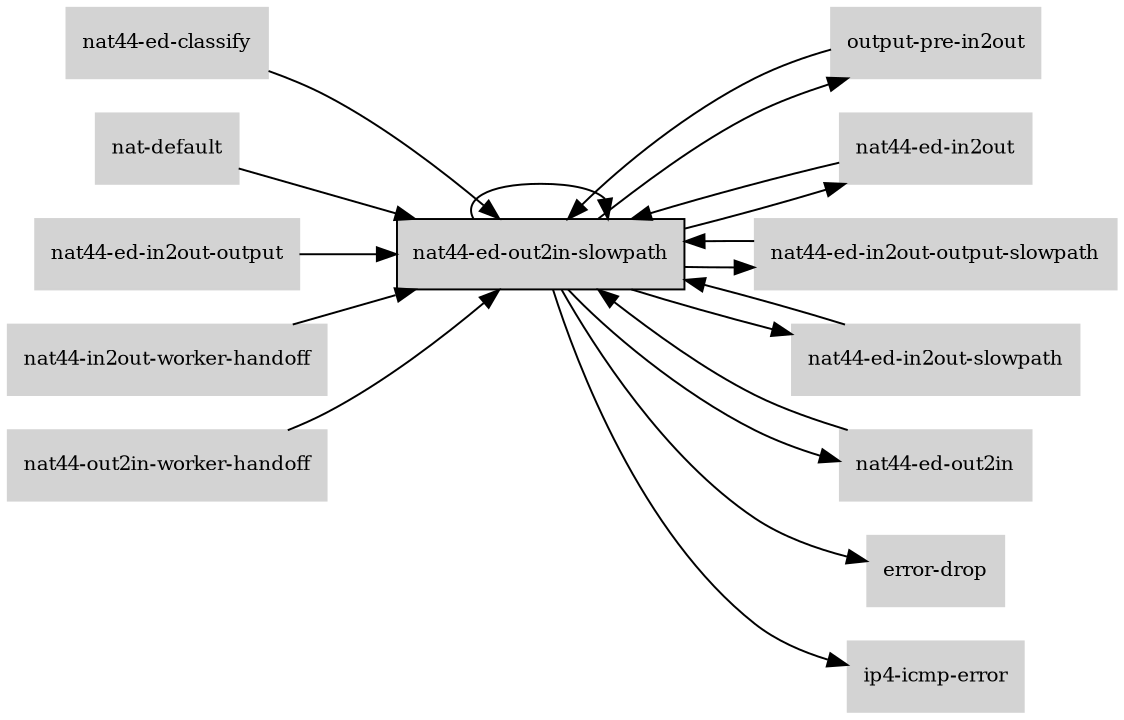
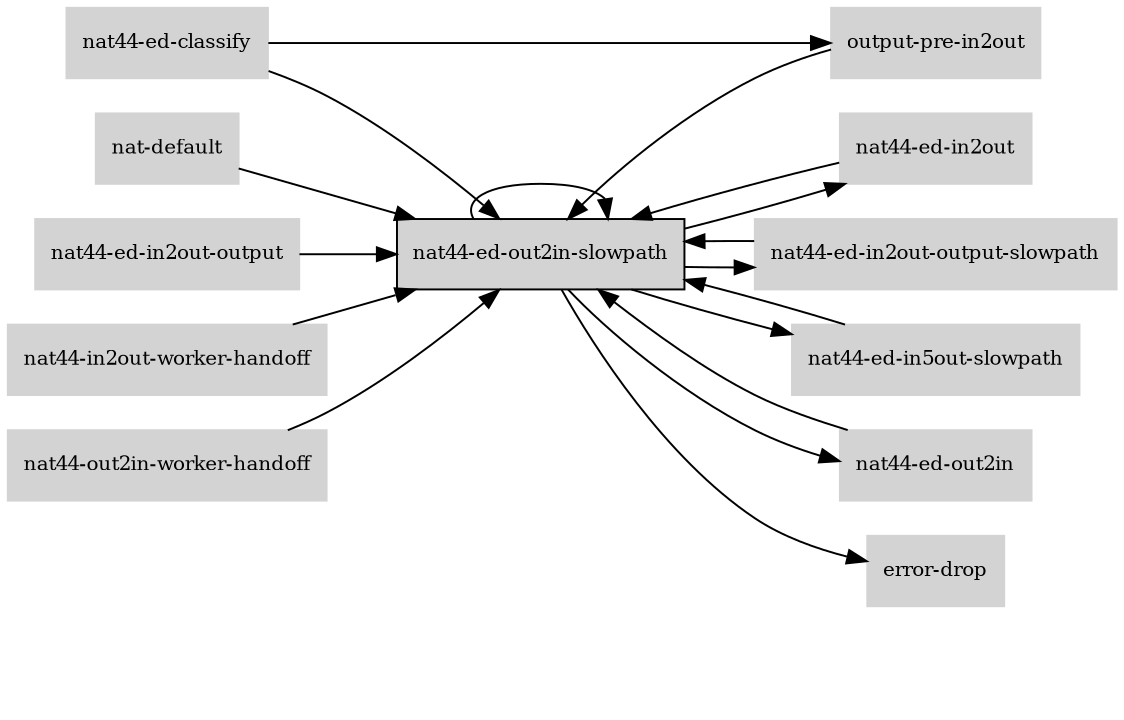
(707, 140) -> (540, 43)
(936, 360) -> (936, 360)
(936, 677) -> none
